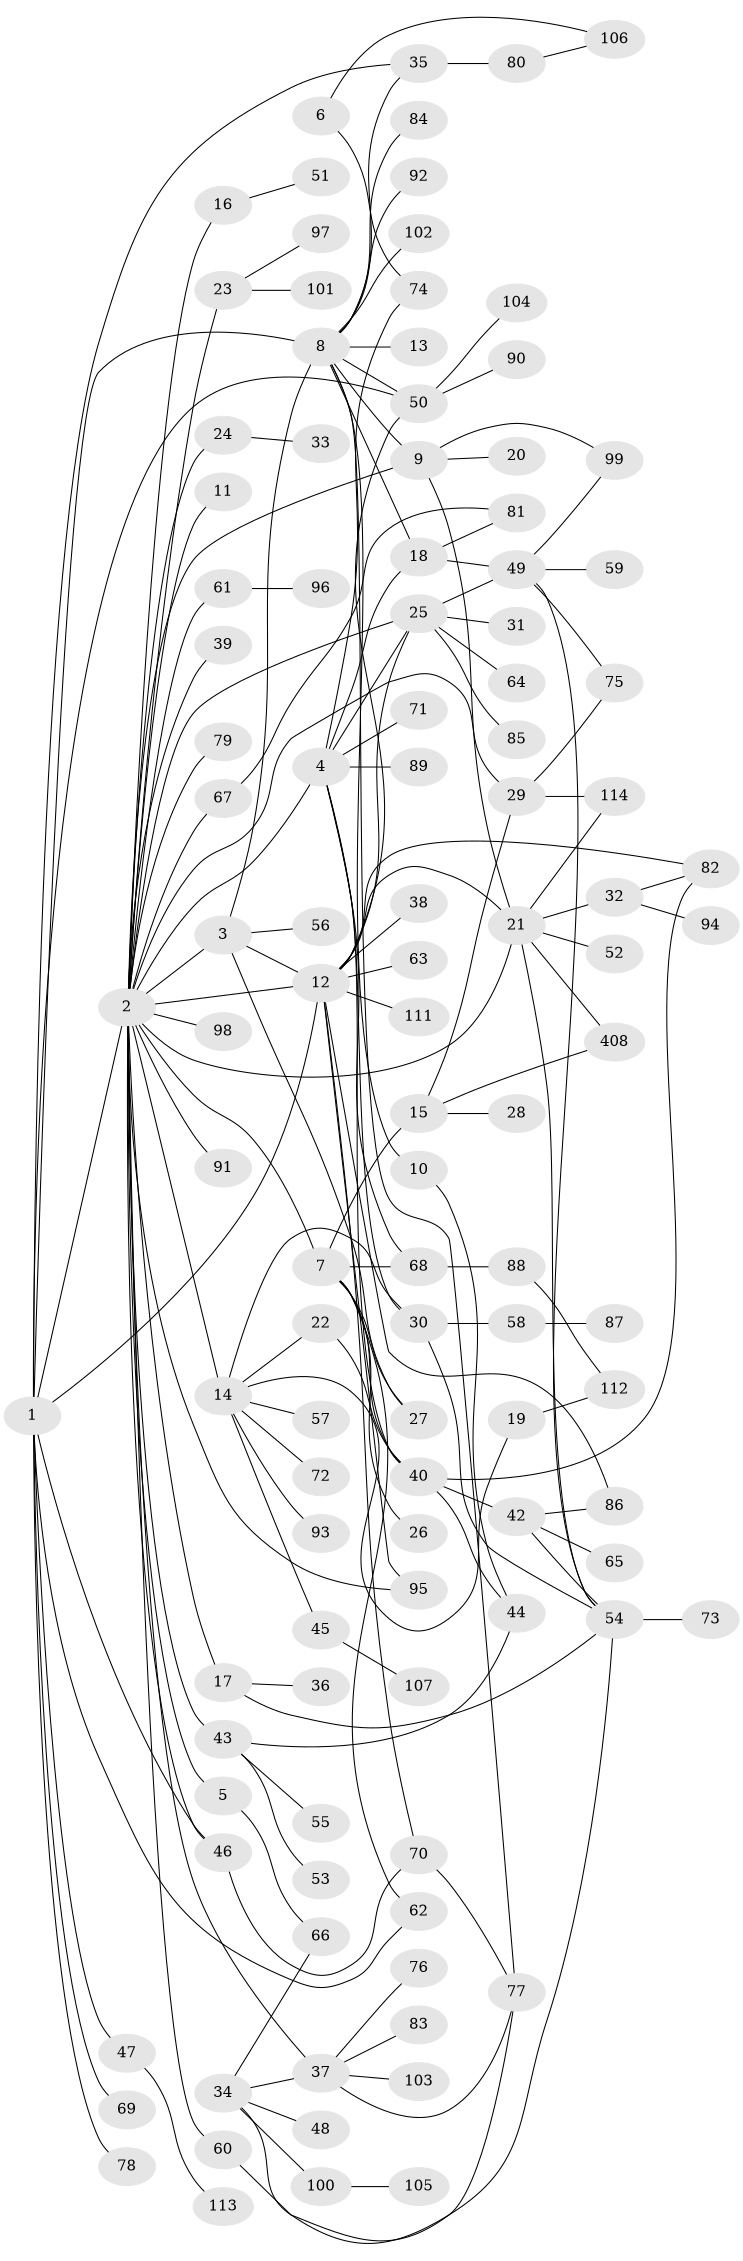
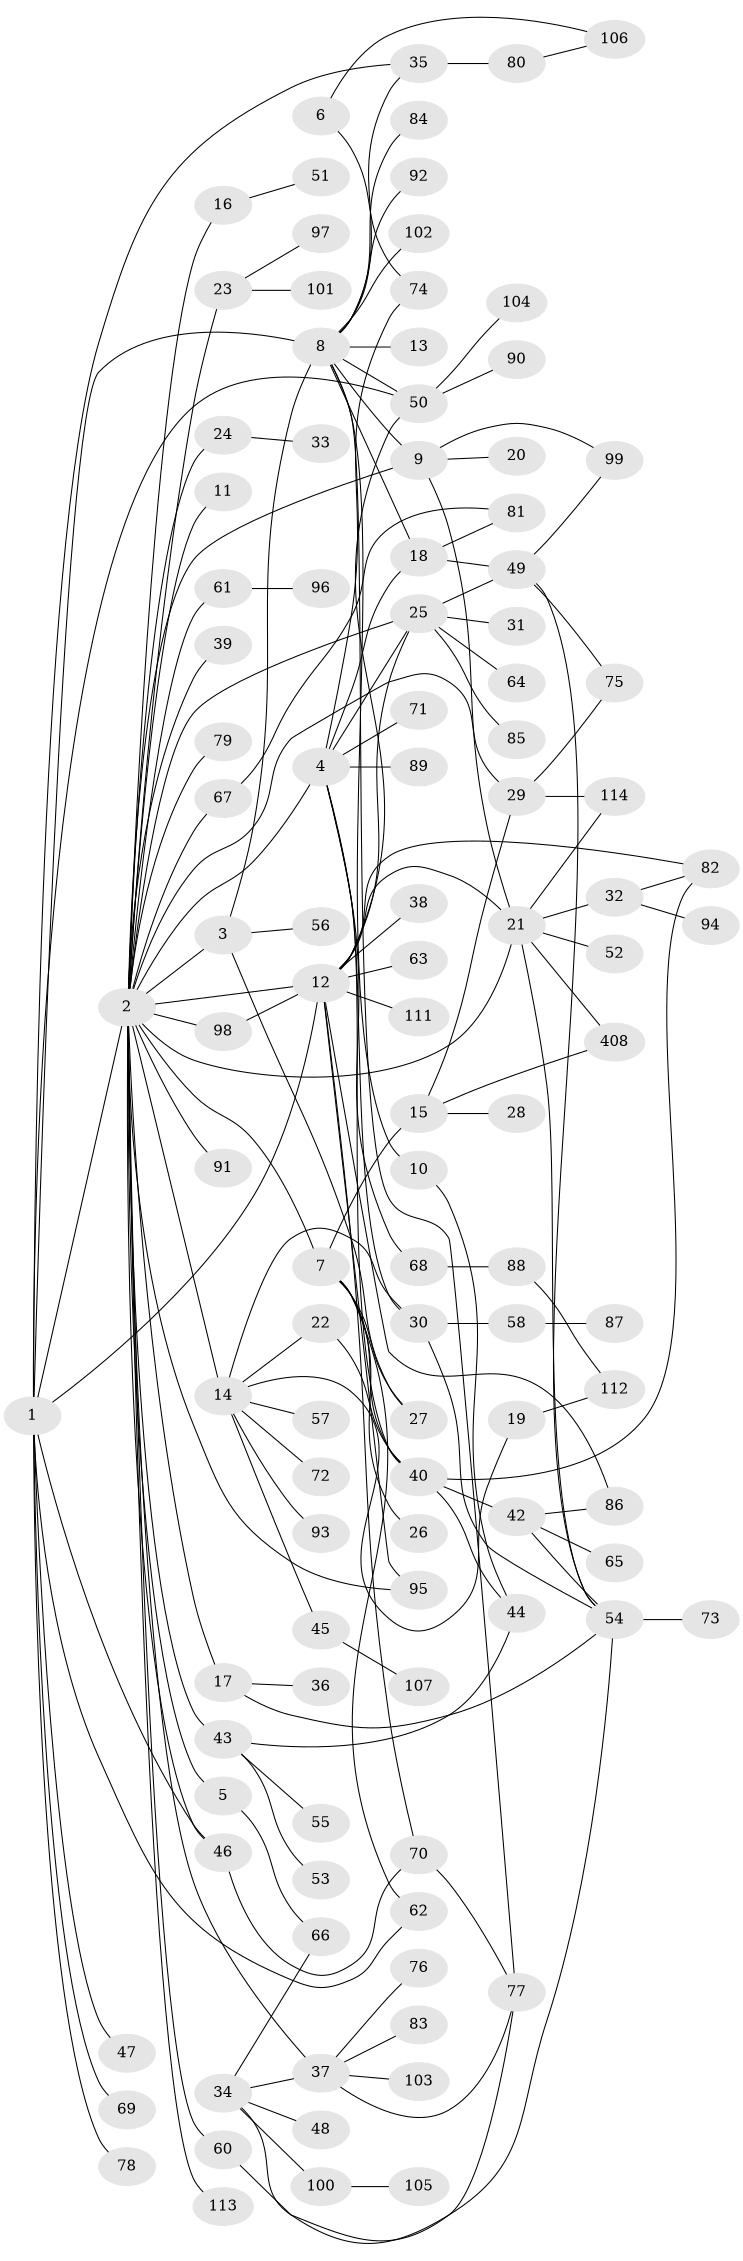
(615, 570) -> none
(272, 959) -> (272, 1007)
(370, 1267) -> none
(174, 2130) -> (143, 1613)
